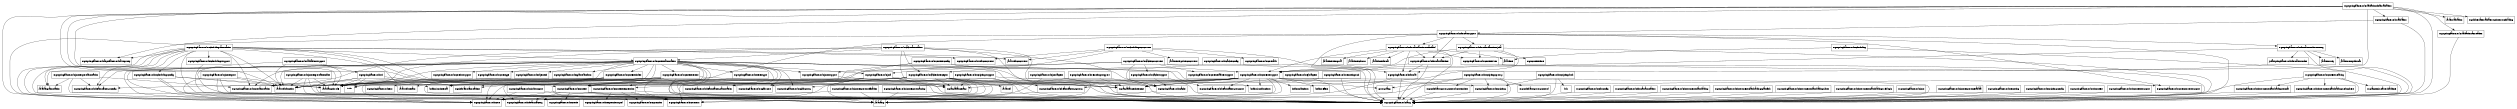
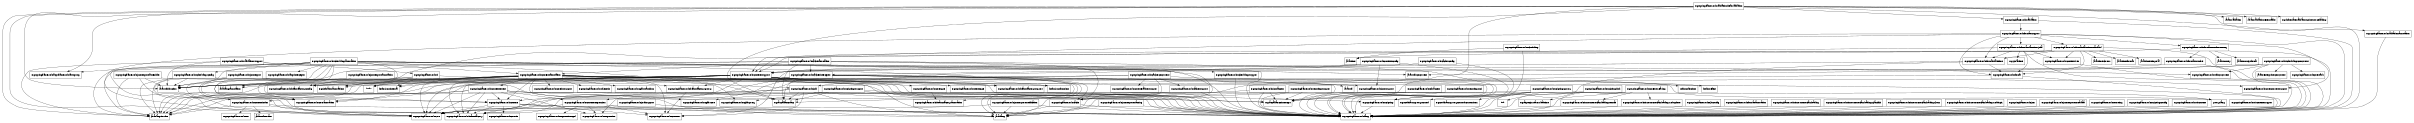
none -> (2262, 20)
(1535, 61) -> (2016, 61)
(2288, 61) -> (2185, 61)
(774, 71) -> (933, 95)
none -> (286, 75)
(451, 82) -> (198, 95)
(1423, 96) -> (1158, 110)
